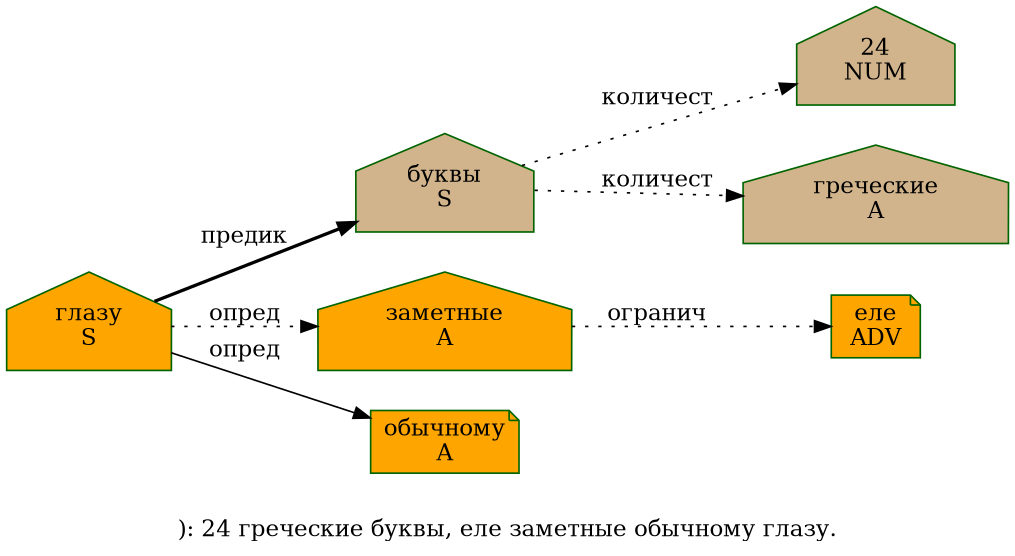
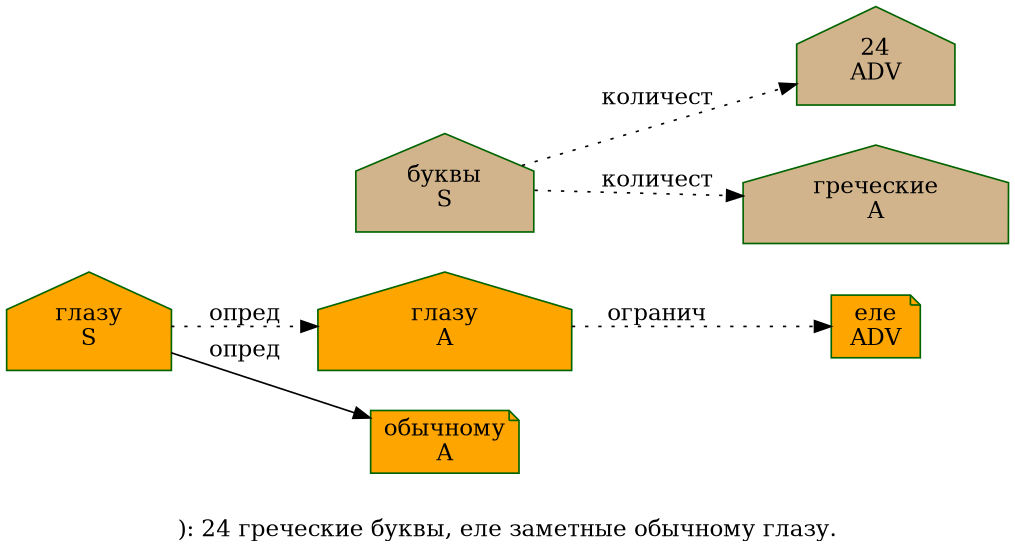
(876, 61) -> (876, 61)
(247, 265) -> none
(445, 326) -> (445, 326)
